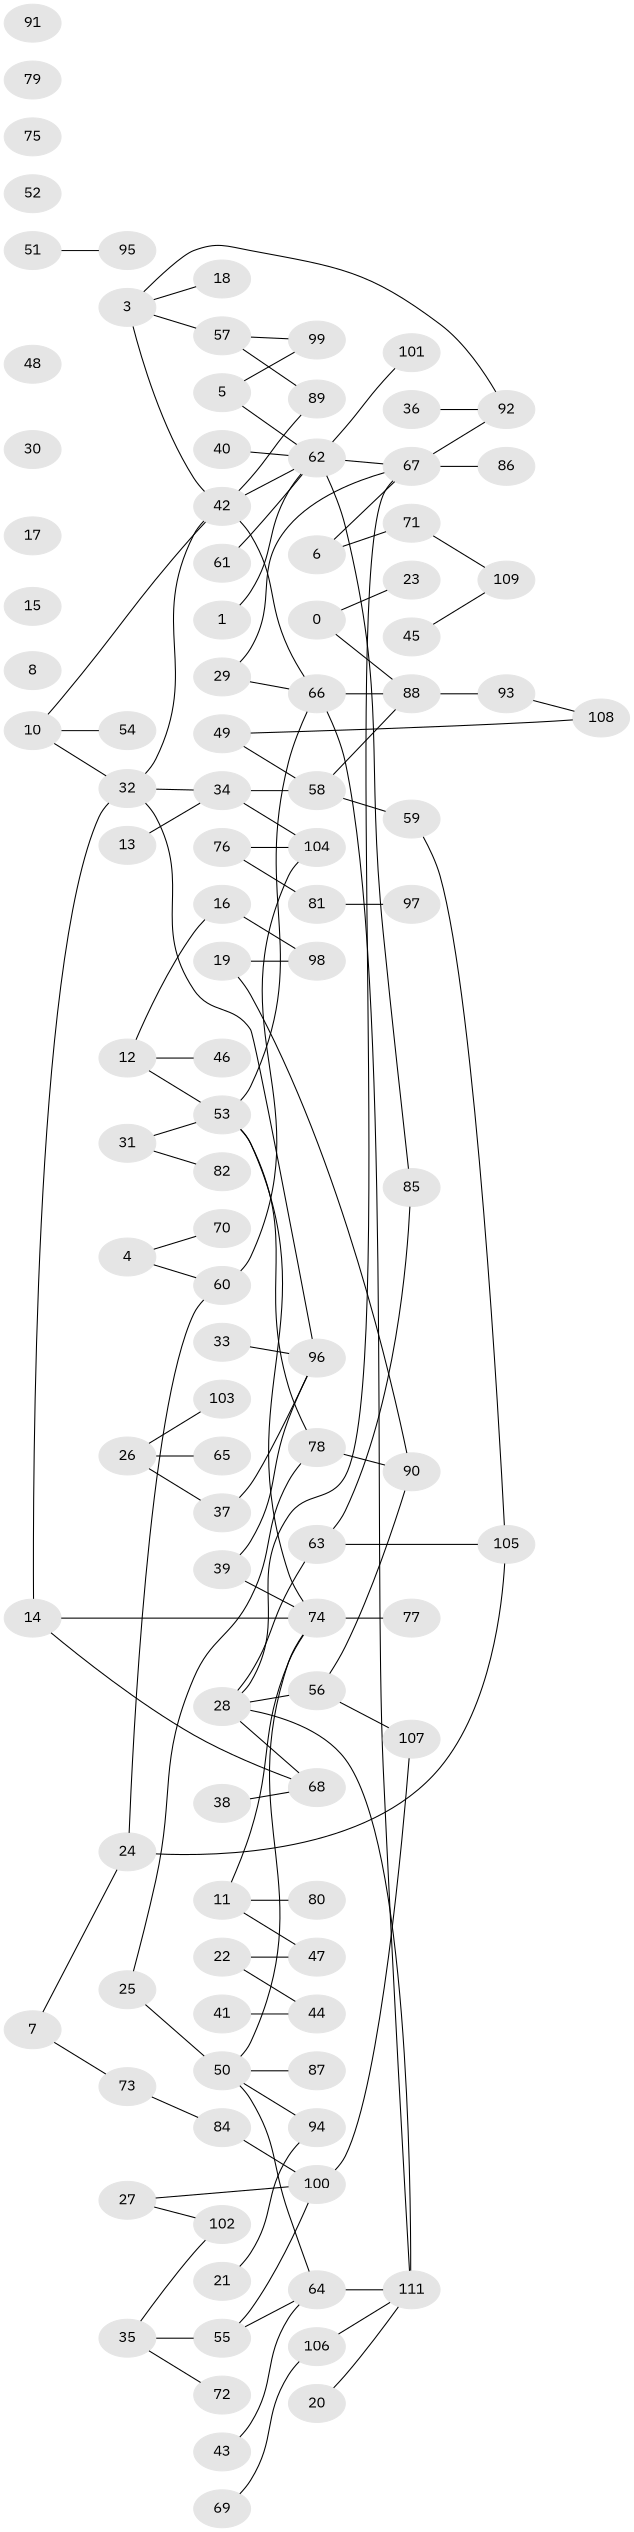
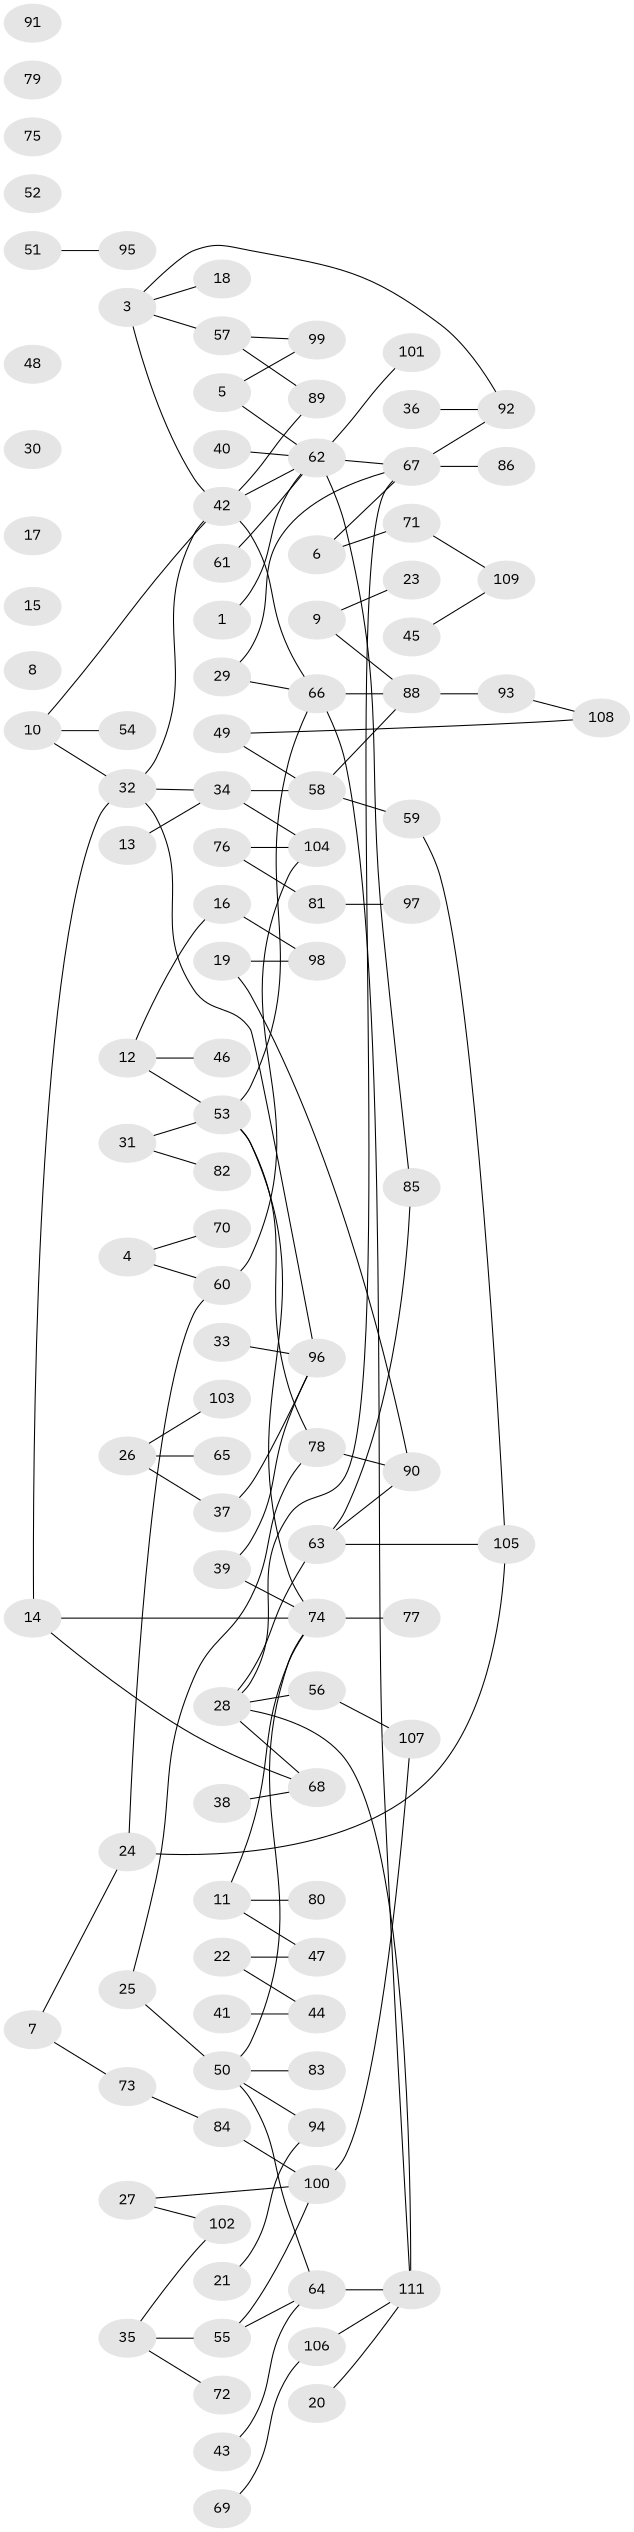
(317, 620) -> (317, 620)
(372, 1584) -> (364, 1508)
(317, 2071) -> (317, 2071)
